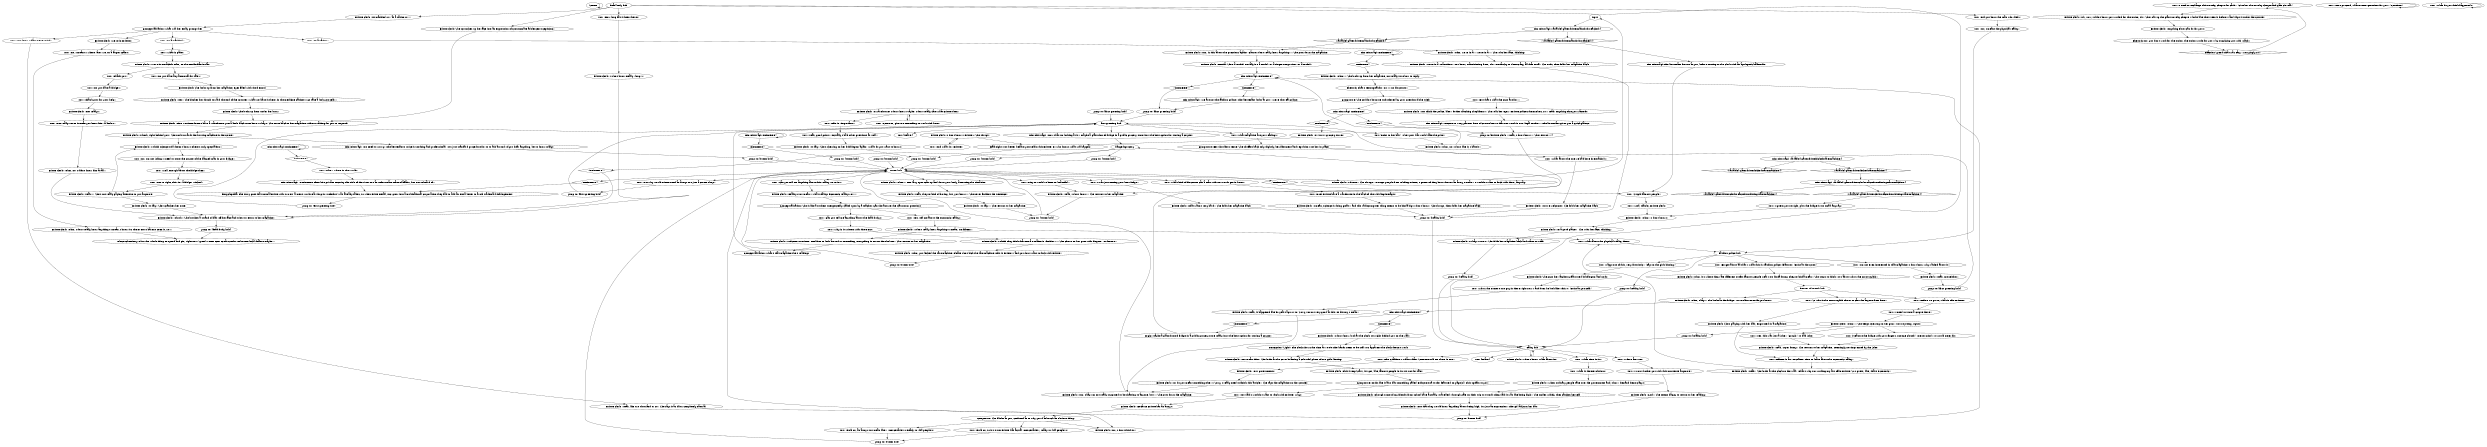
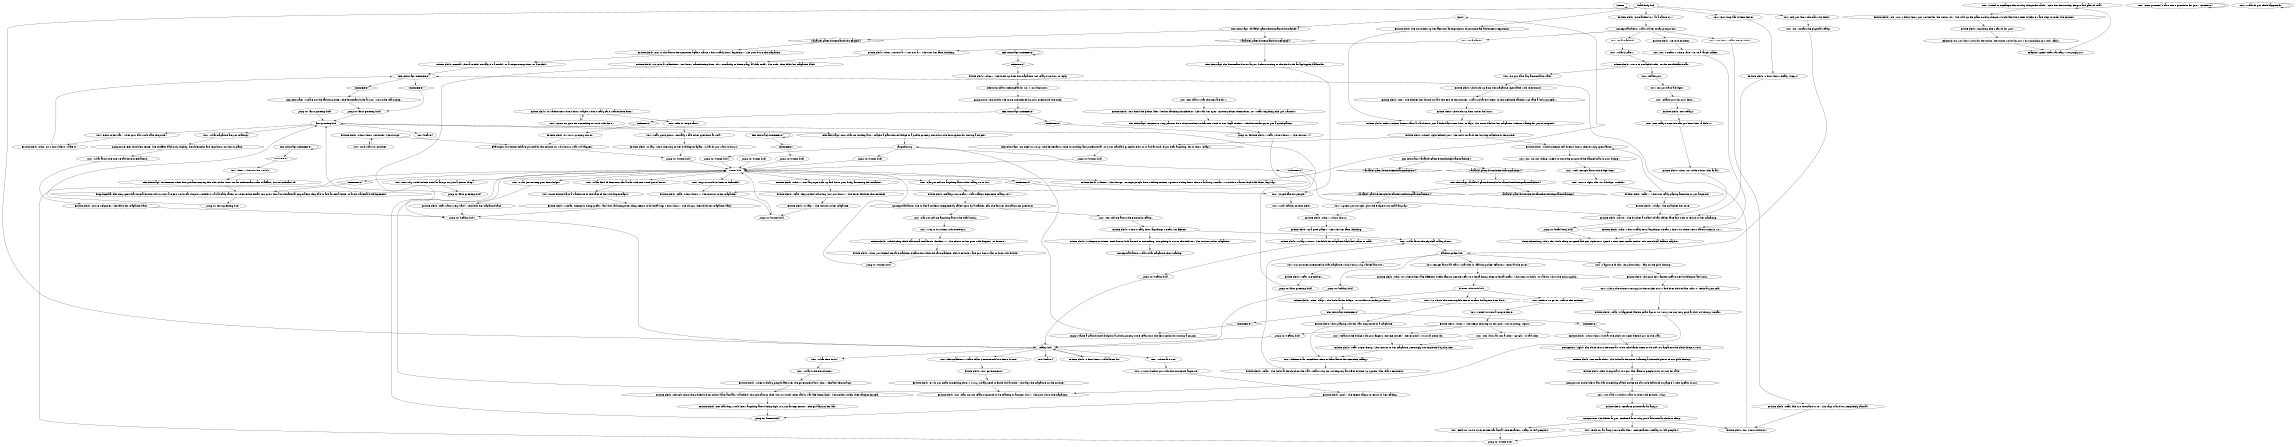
(2233, 53) -> (2056, 53)
(733, 140) -> none
(1125, 147) -> (905, 147)
(1532, 348) -> (1045, 348)
